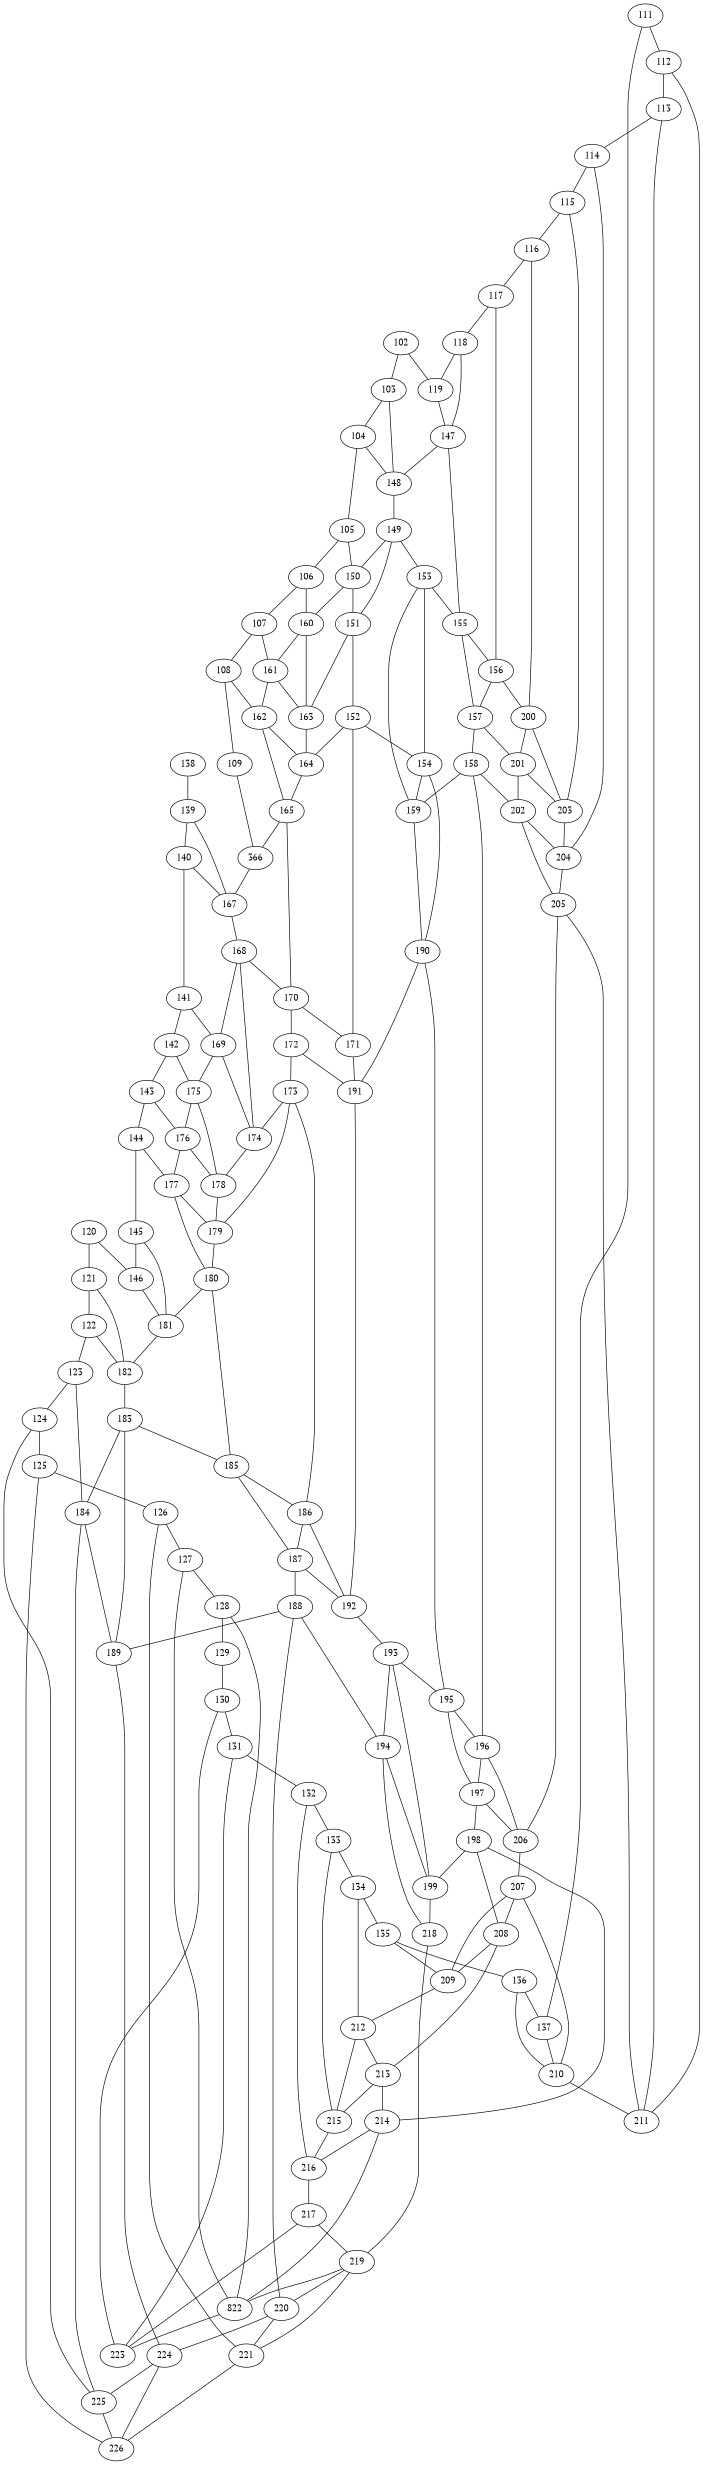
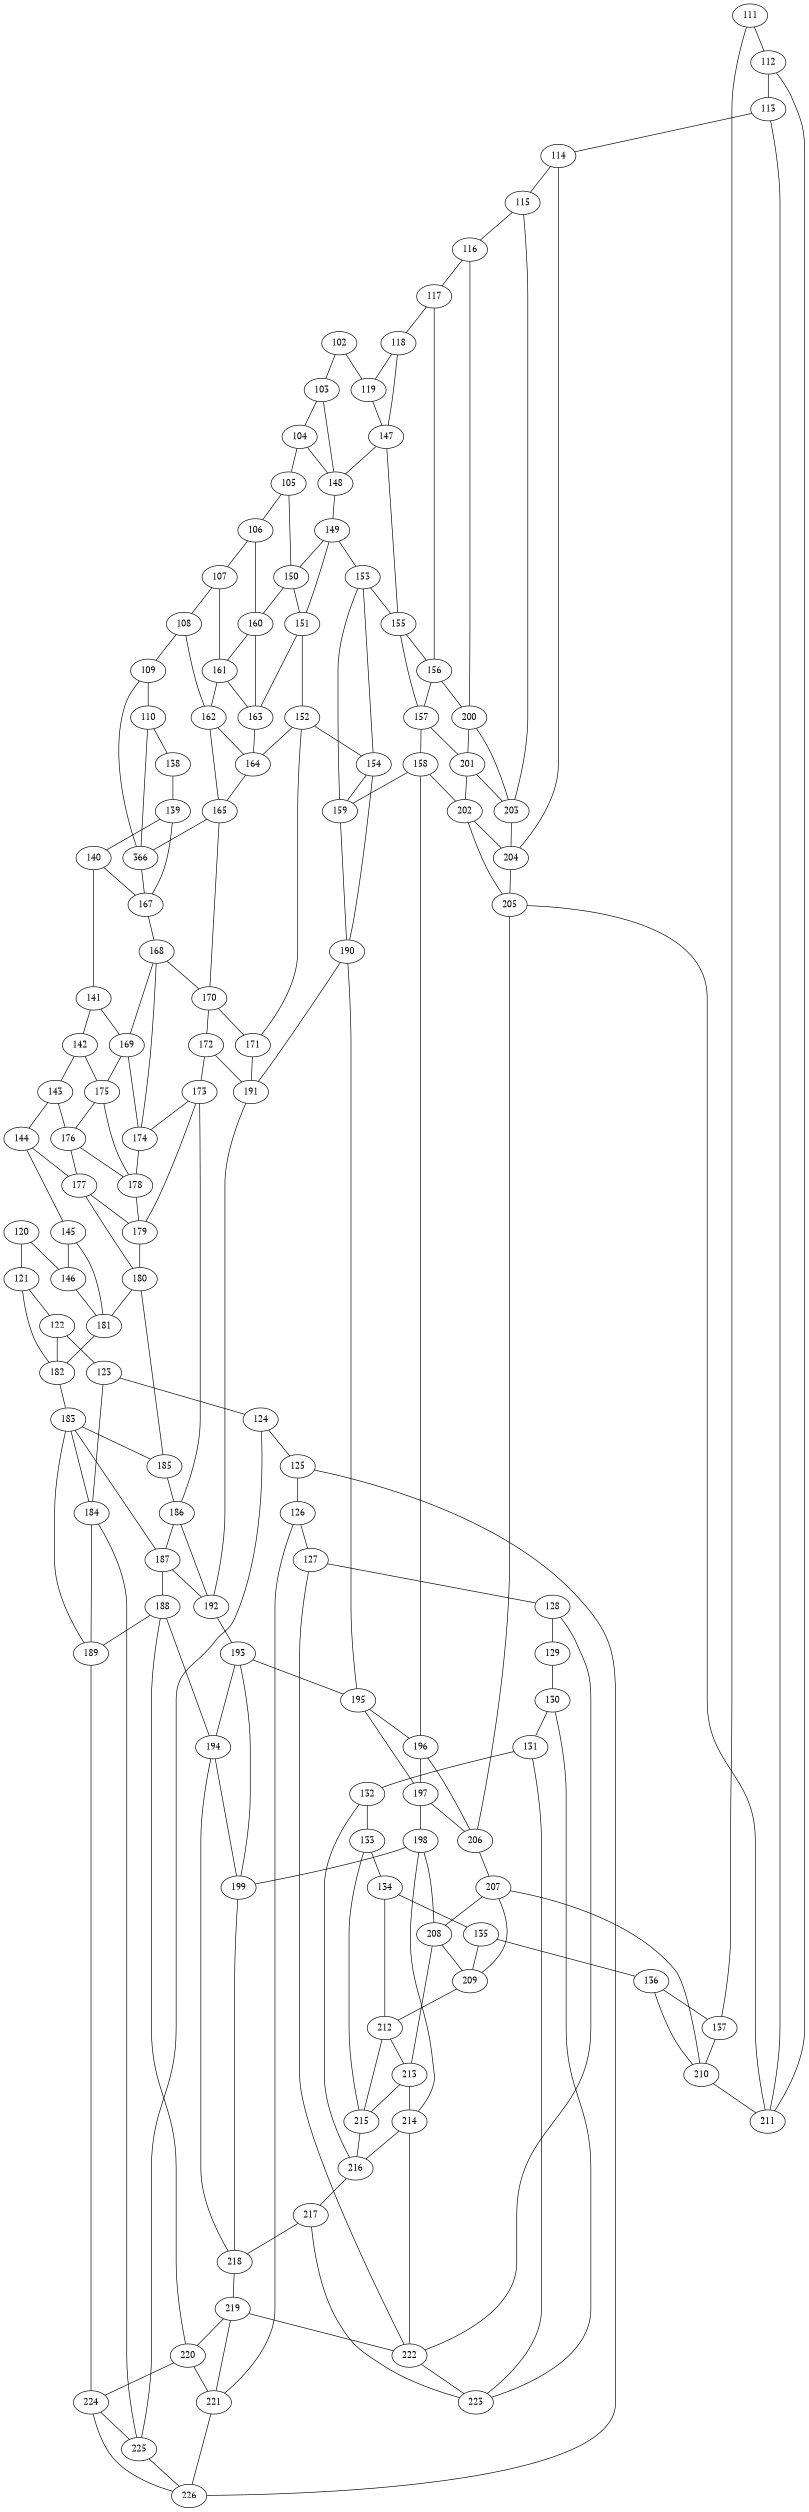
none -> (148, 718)
(263, 1513) -> (115, 1490)
(333, 2239) -> (270, 2240)
(235, 2309) -> (409, 2356)
